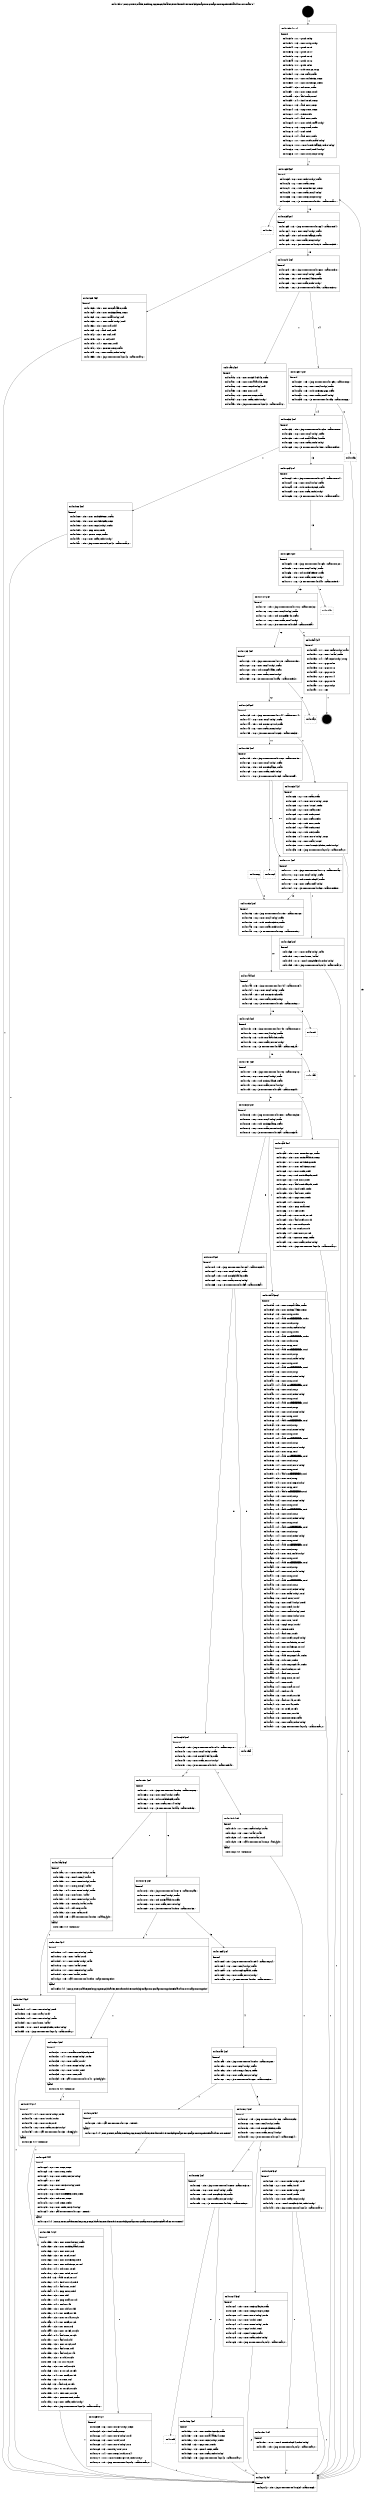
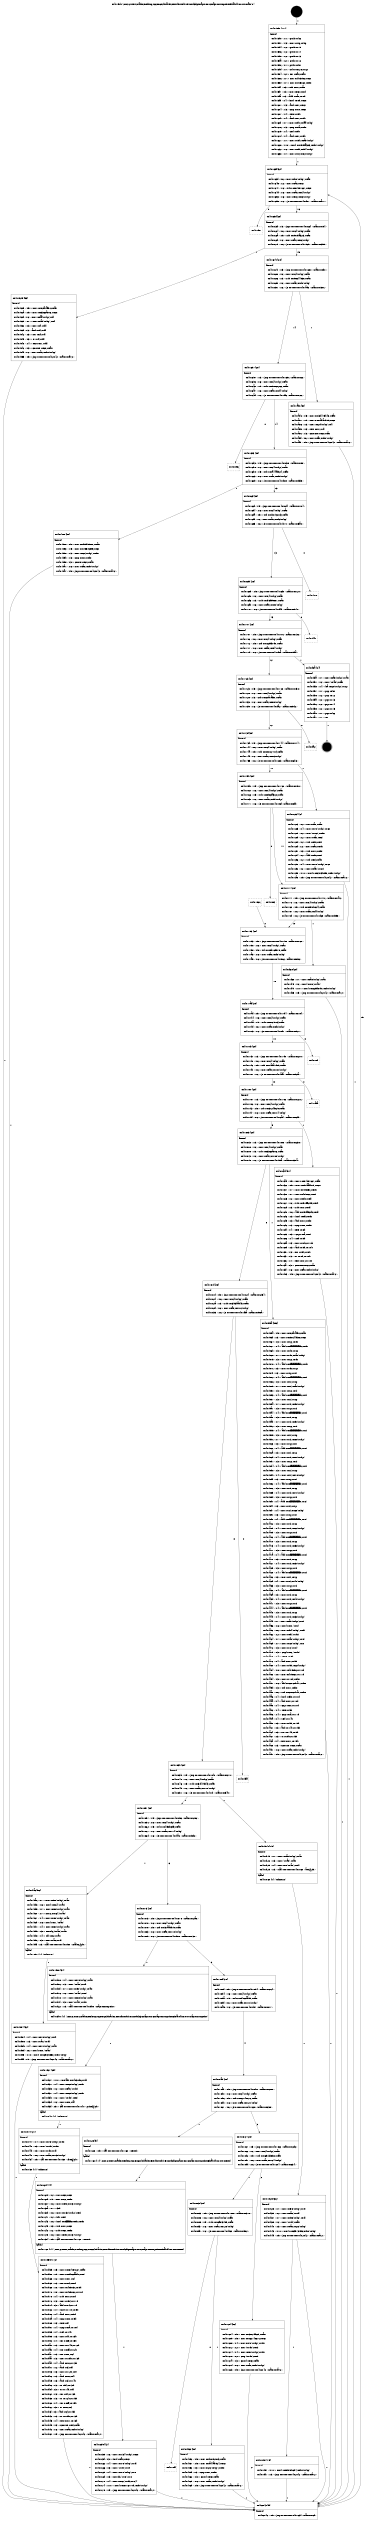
none -> (312, 596)
(354, 1481) -> (354, 1486)
